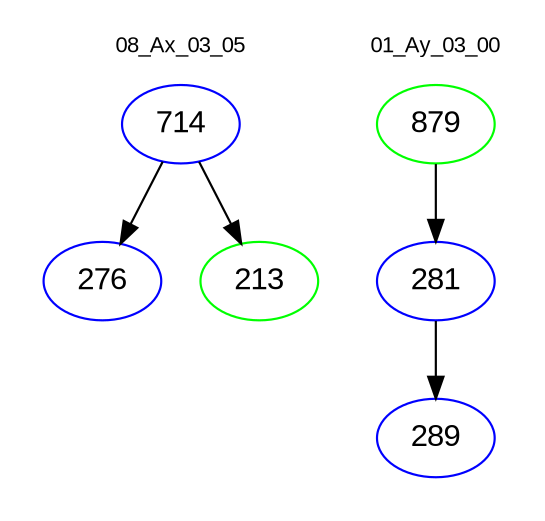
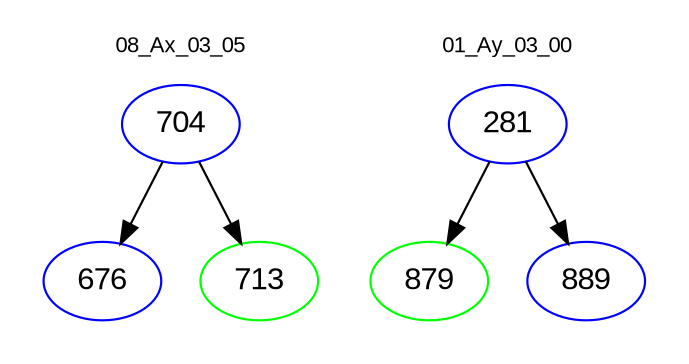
(181, 124) -> (181, 124)
(436, 192) -> (474, 193)
(102, 281) -> (102, 281)
(259, 281) -> (259, 281)
(436, 438) -> (586, 281)
